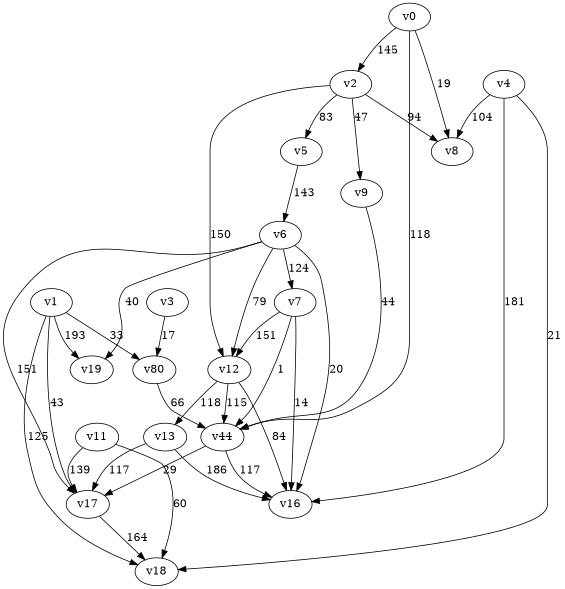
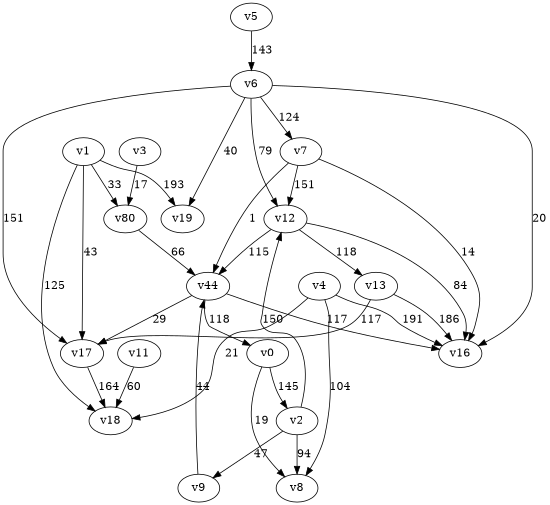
(320, 111) -> none
(410, 287) -> (214, 329)
(515, 302) -> (413, 320)
(69, 465) -> none
